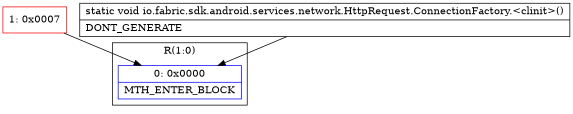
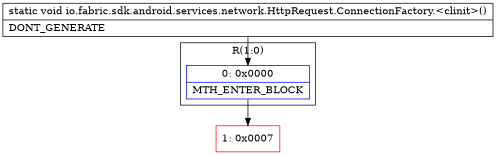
(99, 48) -> (248, 110)
